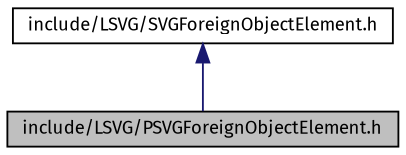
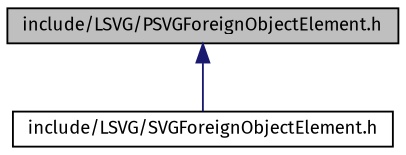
(203, 87) -> (203, 87)
